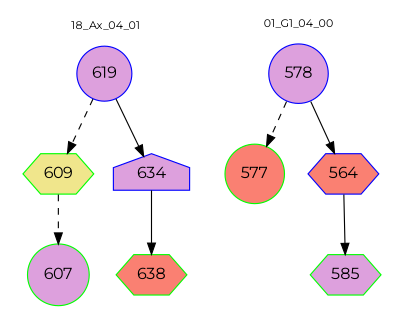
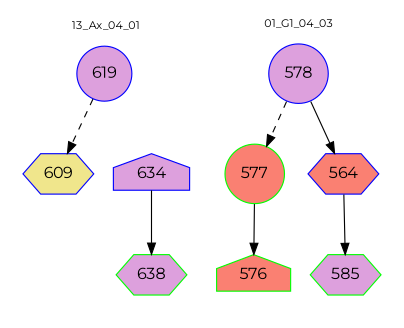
(299, 24) -> (299, 24)
(106, 26) -> (106, 26)
(127, 123) -> none
(58, 174) -> (58, 174)
(58, 275) -> none
(152, 275) -> (152, 275)
none -> (254, 275)
